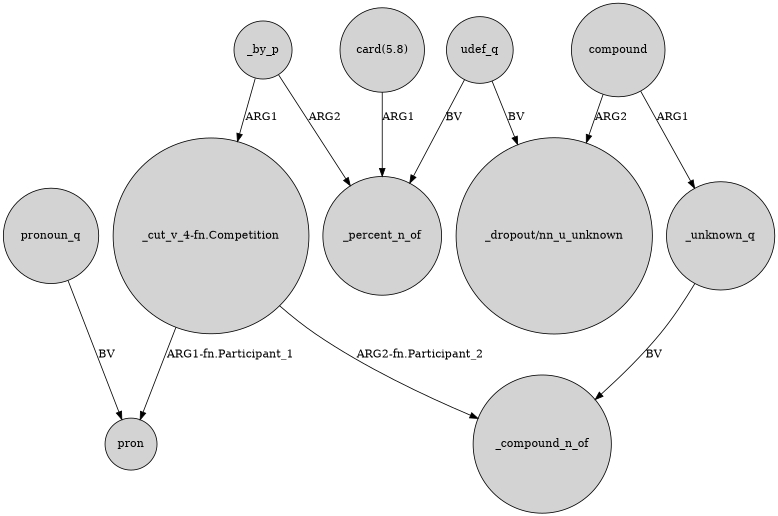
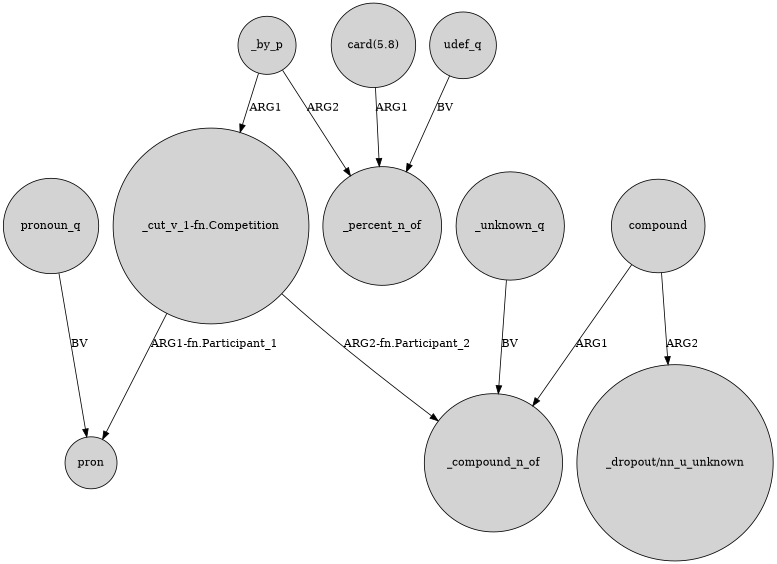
(503, 109) -> none
(666, 136) -> (585, 332)
(211, 236) -> (211, 226)
